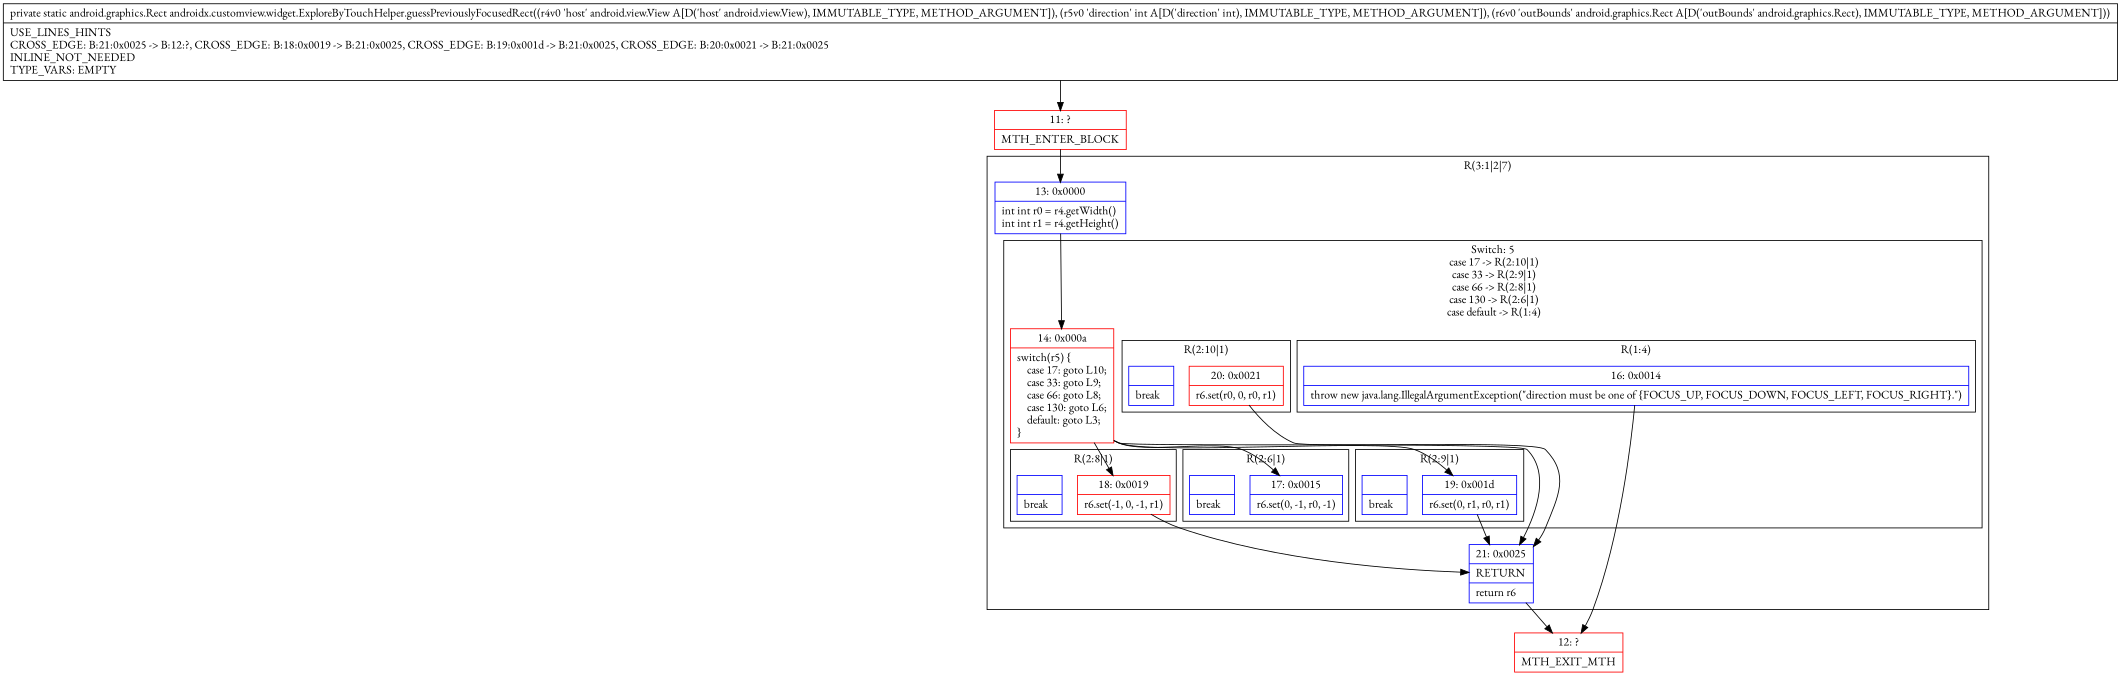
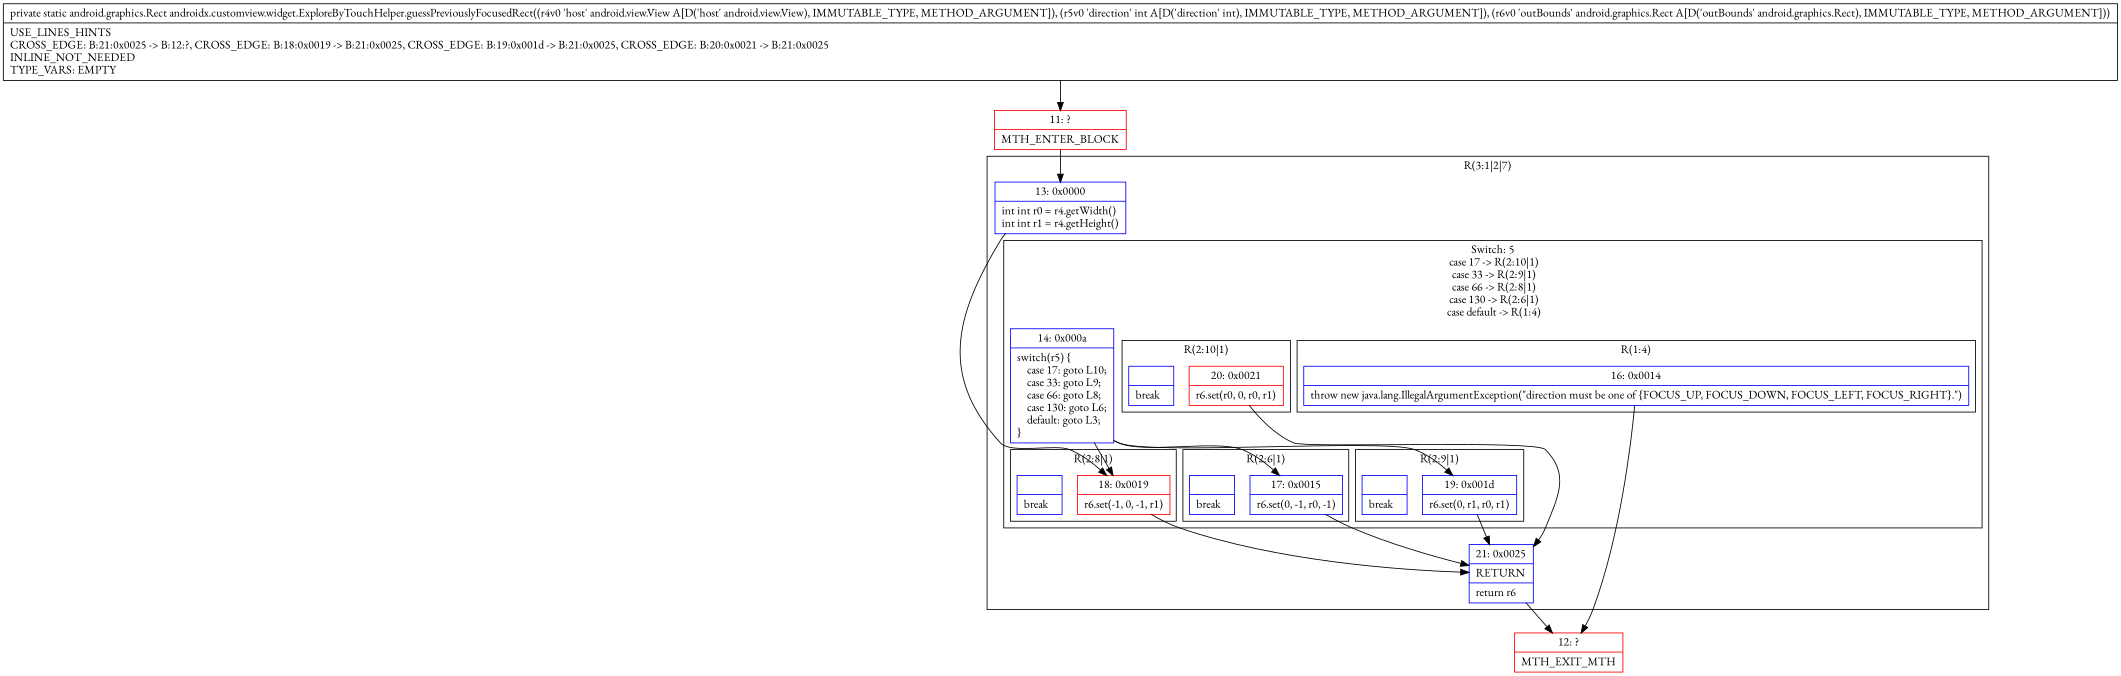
(1061, 277) -> (968, 391)
(1062, 386) -> (1062, 386)
(1367, 445) -> (1392, 543)
